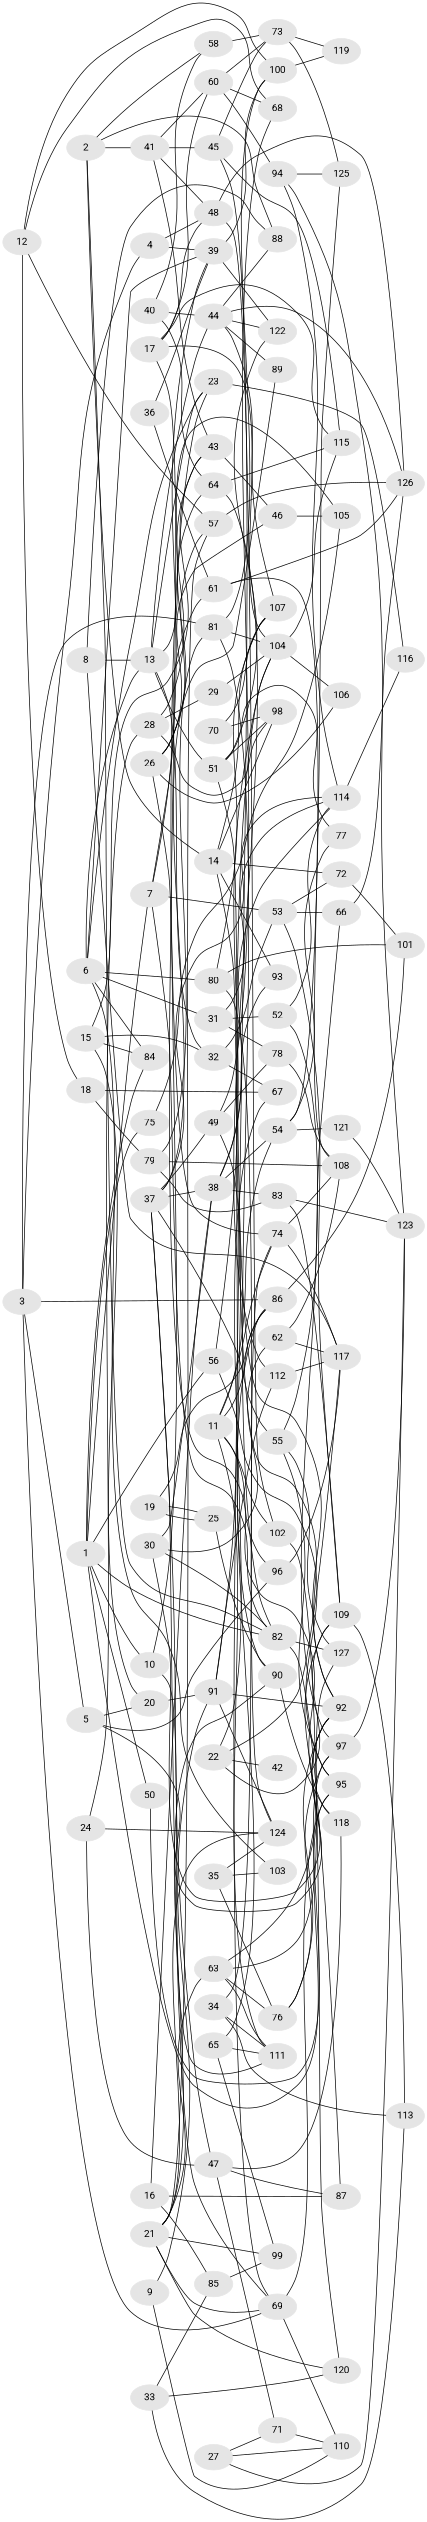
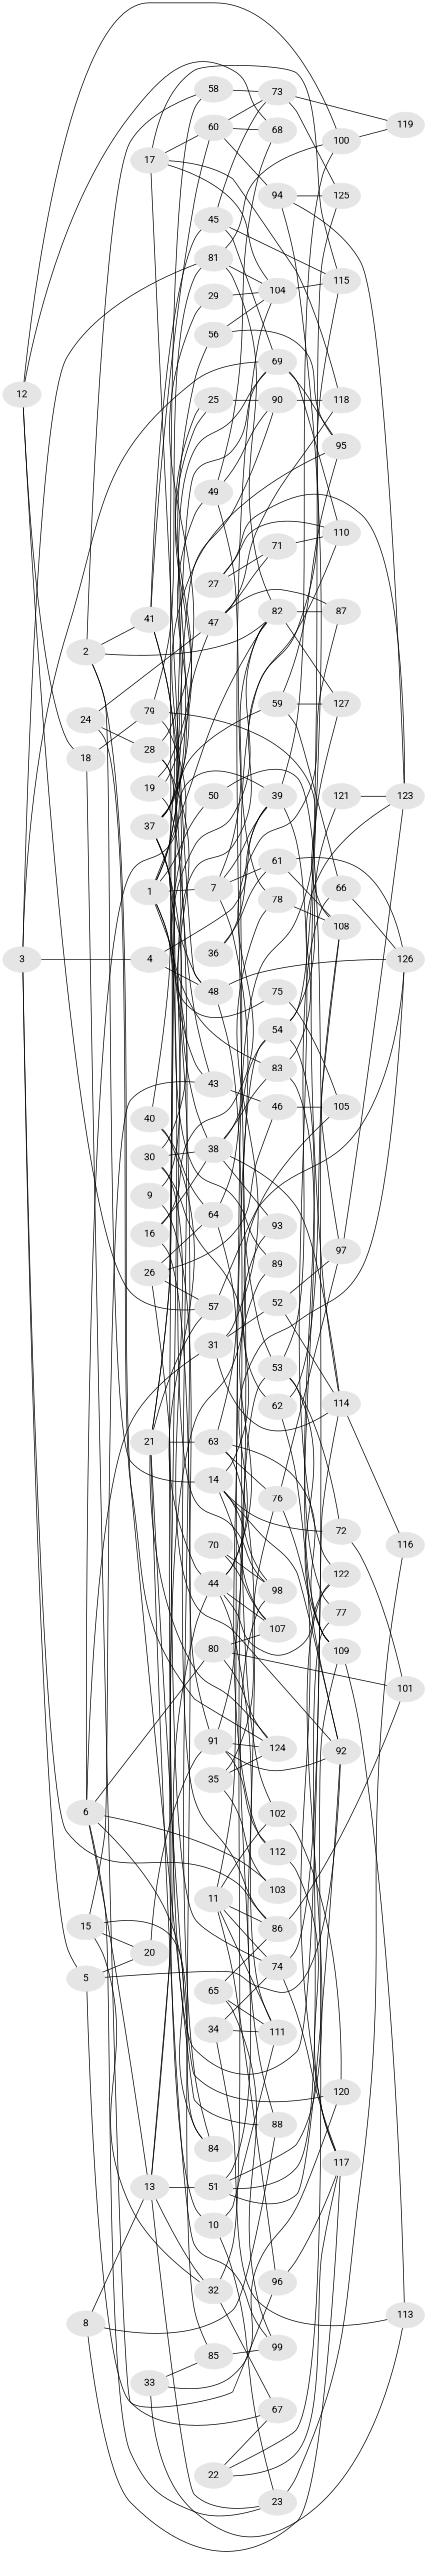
(341, 696) -> none
(278, 1442) -> (278, 704)
(278, 1768) -> none
